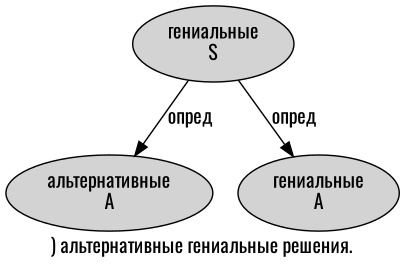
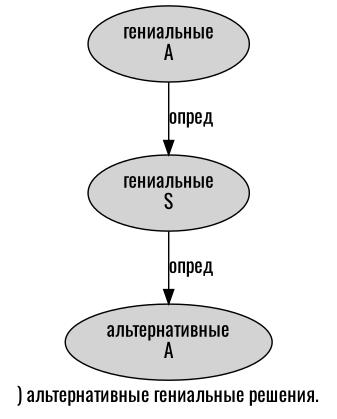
(262, 112) -> (169, 111)
